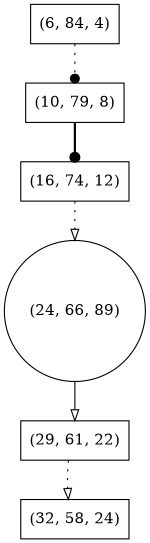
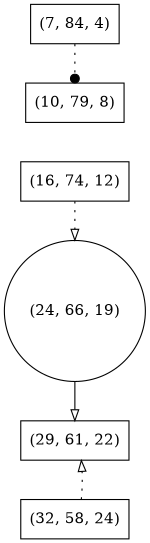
(75, 24) -> (75, 24)
(75, 138) -> none
(75, 311) -> (75, 311)
(68, 474) -> (82, 485)
